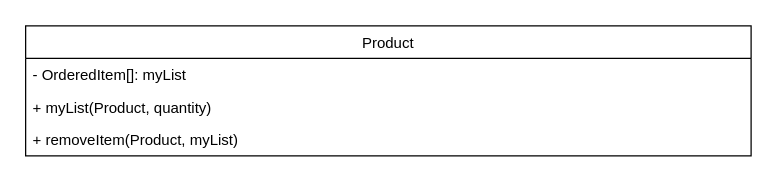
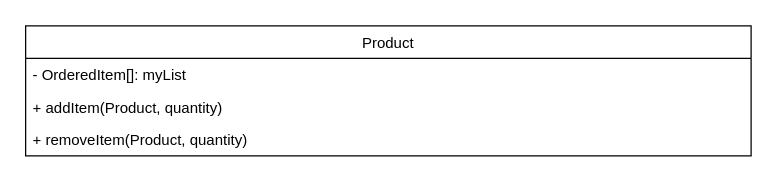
(136, 108) -> (142, 108)
(147, 140) -> (155, 140)
